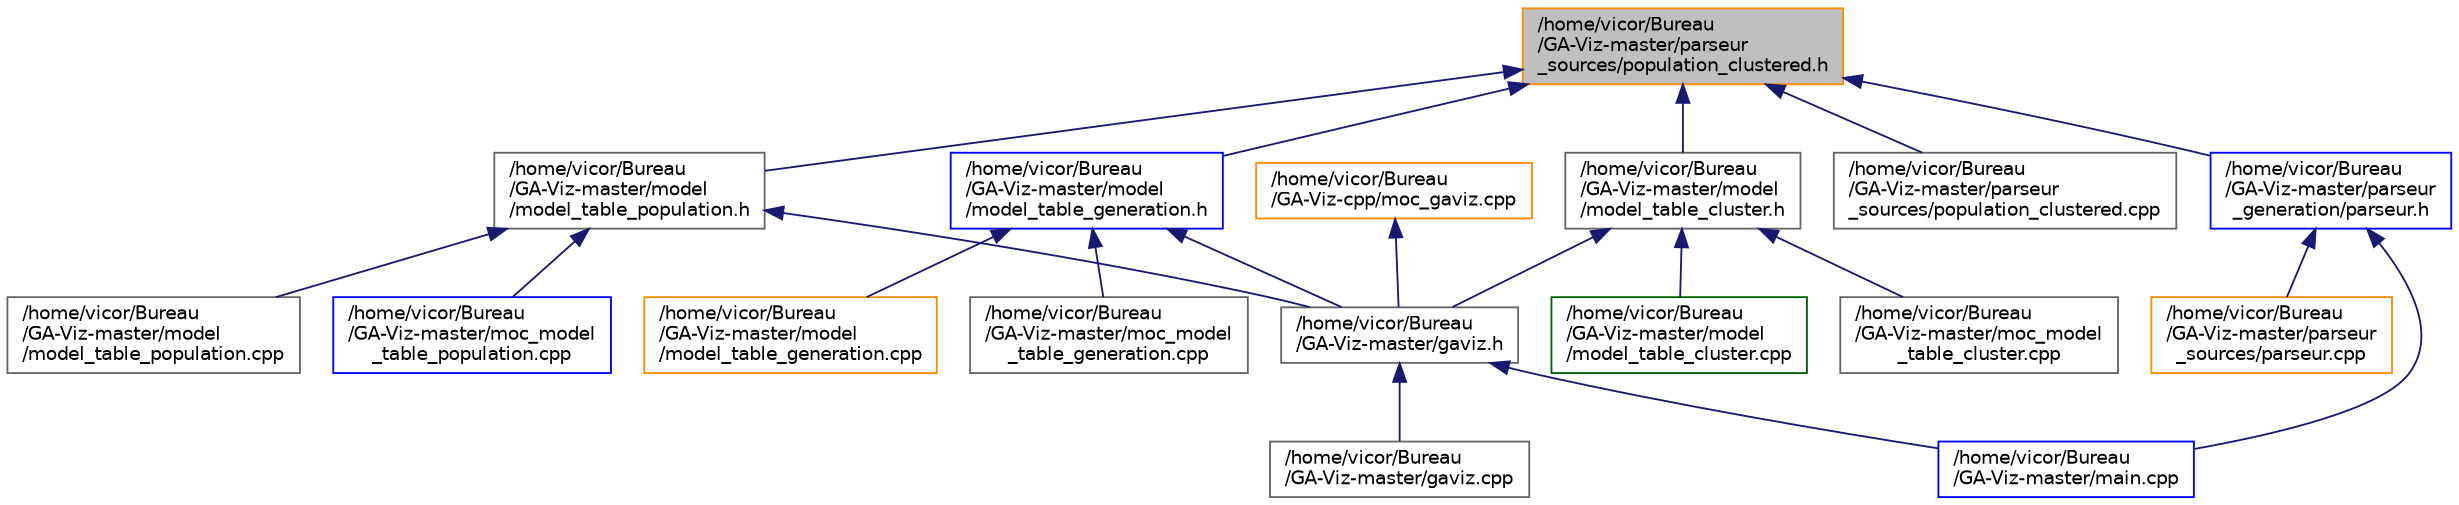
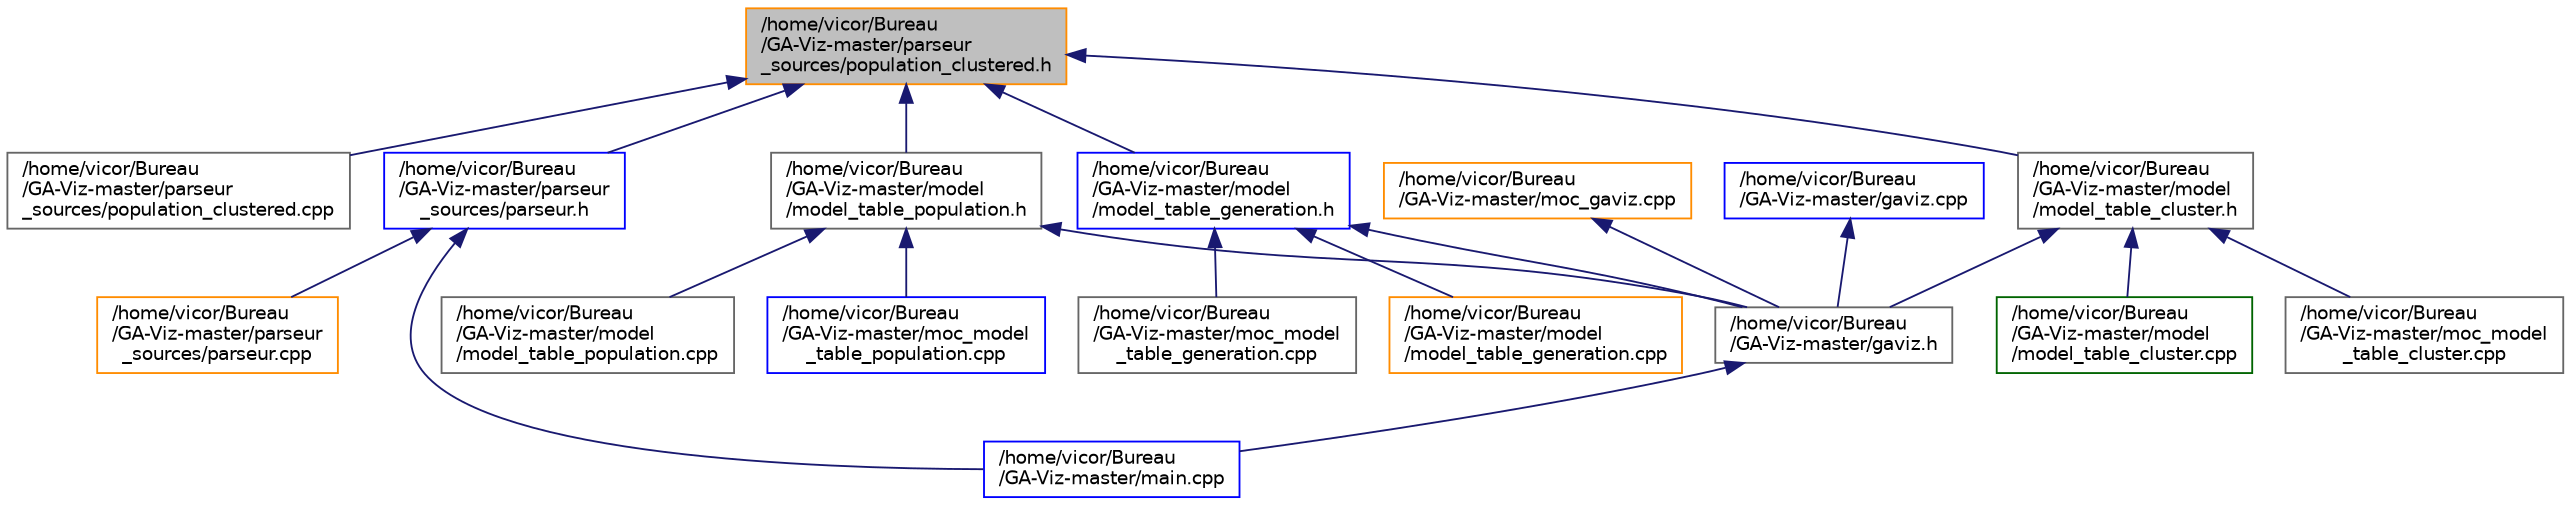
(1394, 191) -> (1538, 191)
(2331, 191) -> (505, 191)
(1400, 411) -> (1843, 272)
(1400, 469) -> (1854, 191)
